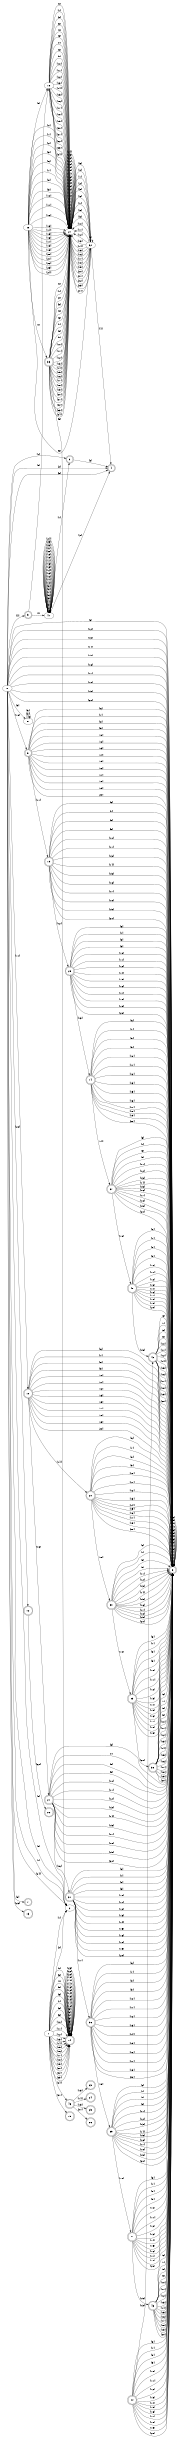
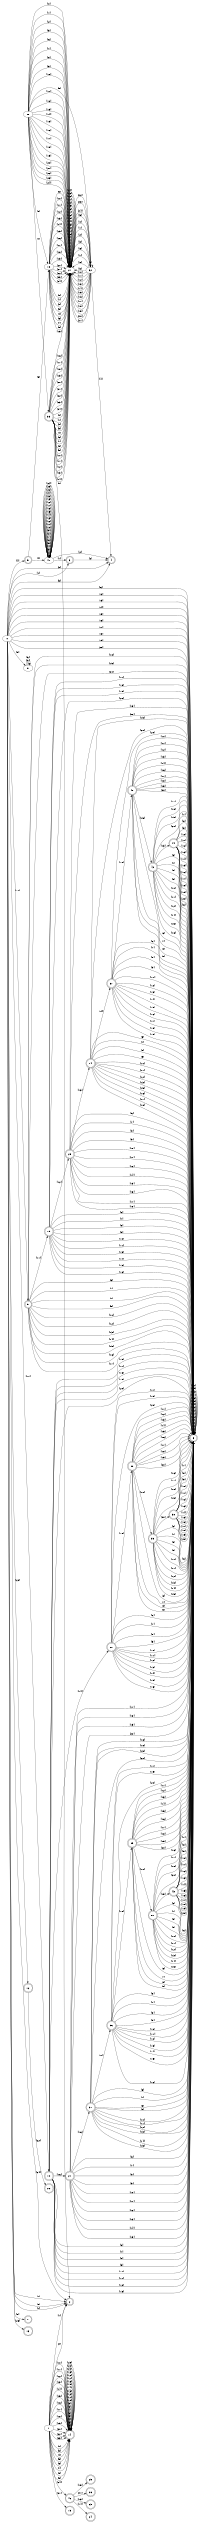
(148, 1880) -> (159, 853)
(70, 1908) -> (70, 2302)
